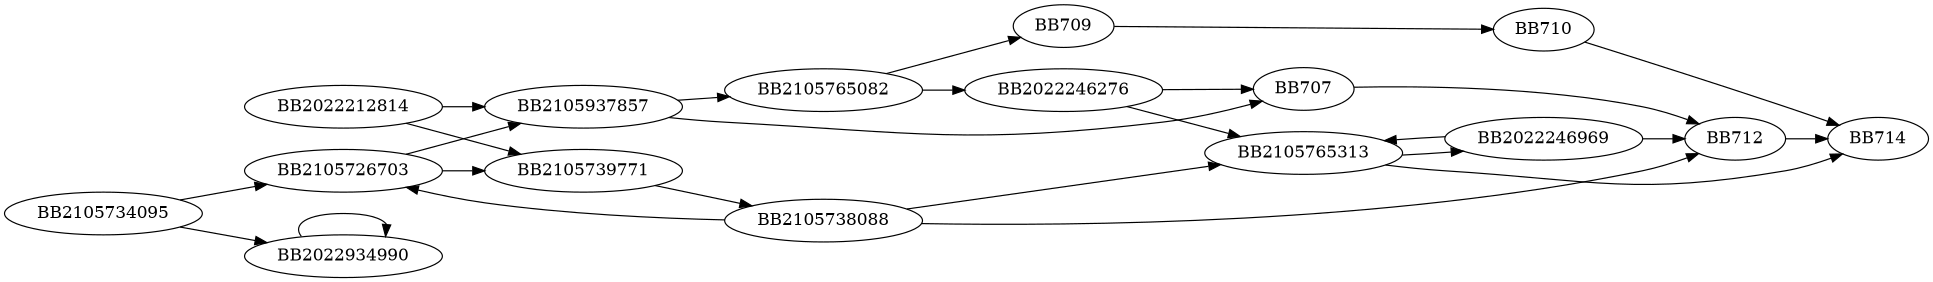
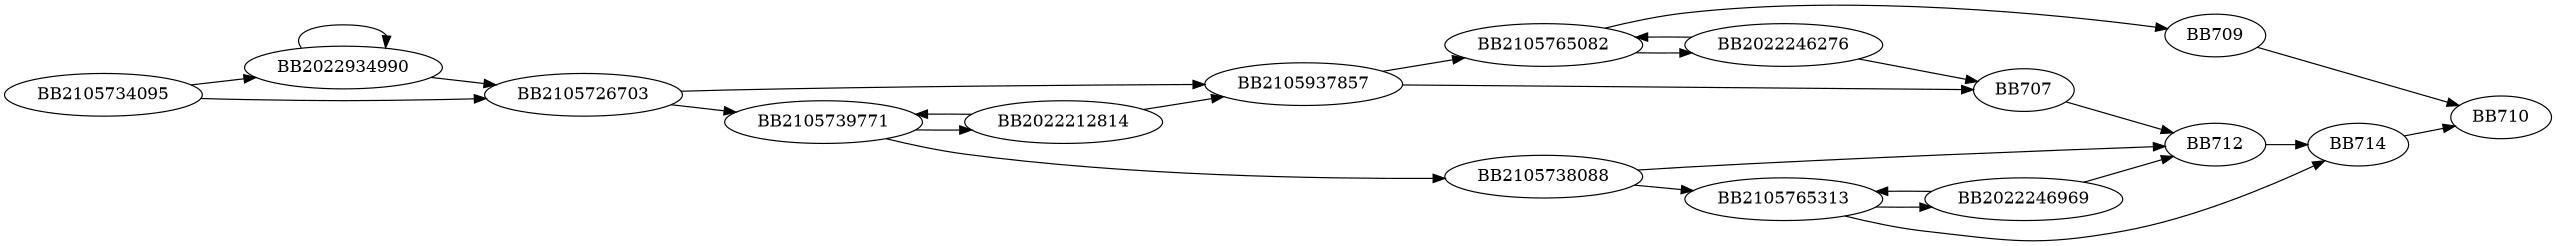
(1707, 81) -> (2424, 132)
(1196, 125) -> (1670, 37)
none -> (938, 130)
(571, 212) -> (458, 80)
